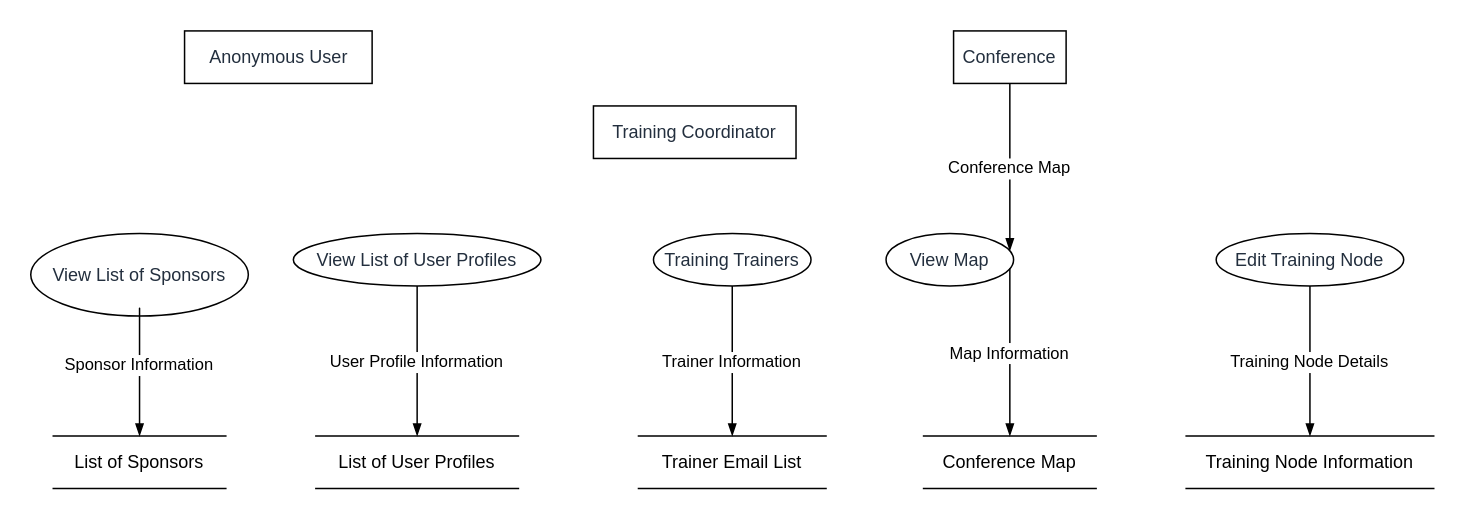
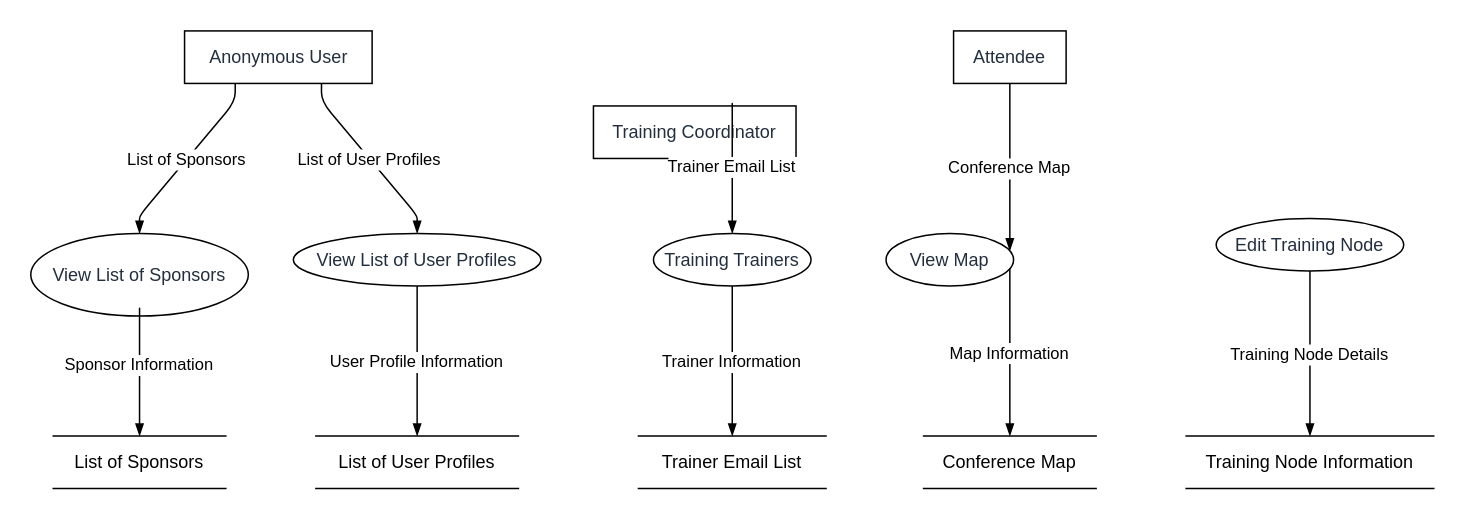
(1010, 58) -> (1010, 58)
none -> (191, 154)
none -> (365, 154)
none -> (732, 158)
(1310, 260) -> (1310, 245)
